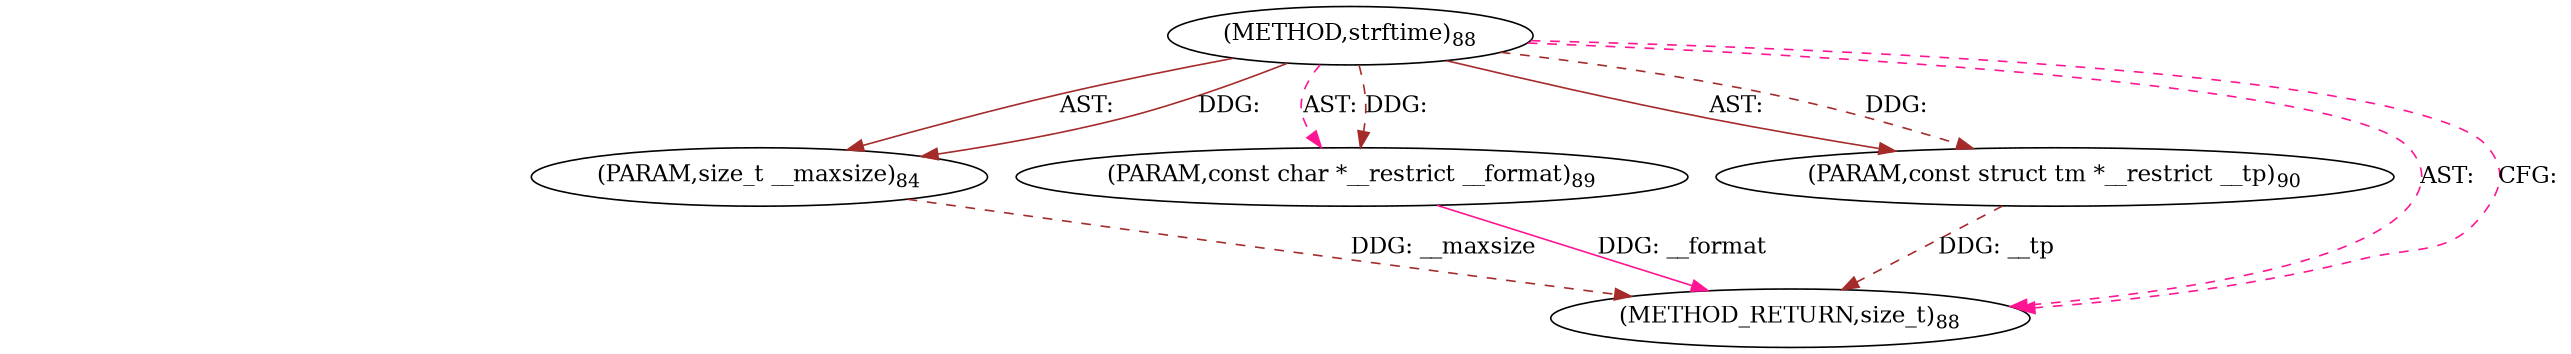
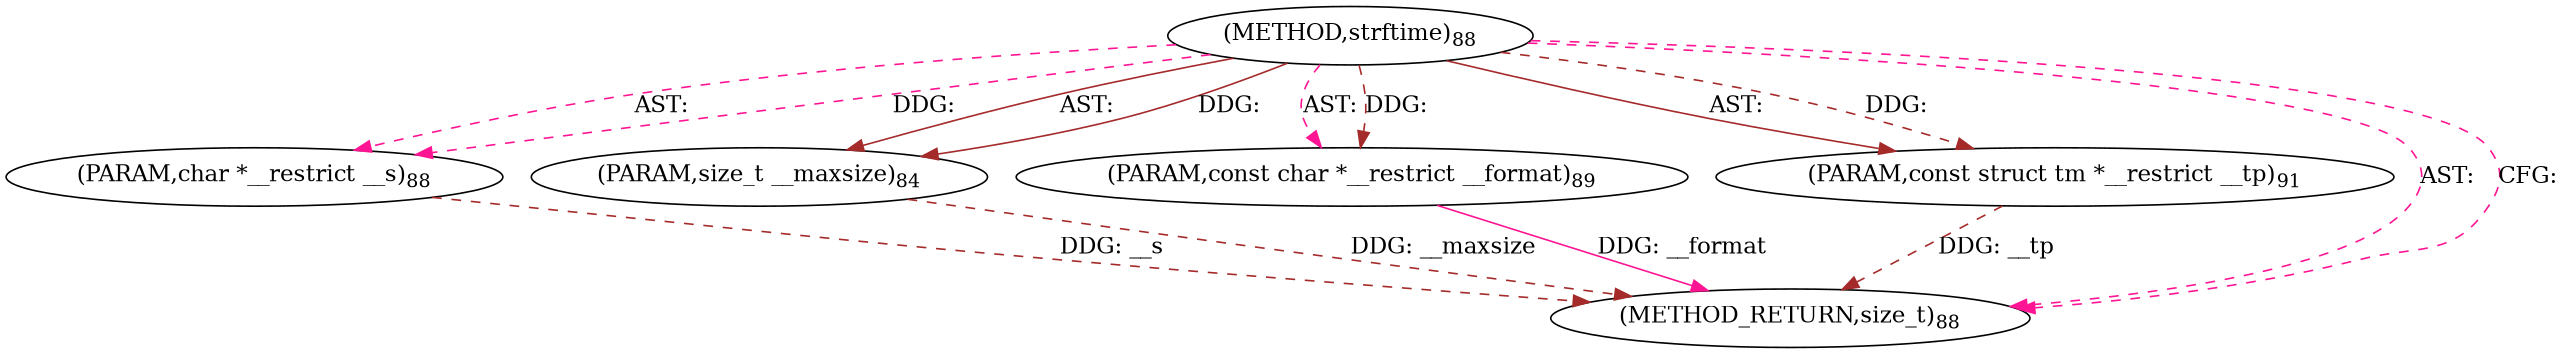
(2290, 175) -> (2290, 175)
none -> (254, 177)
